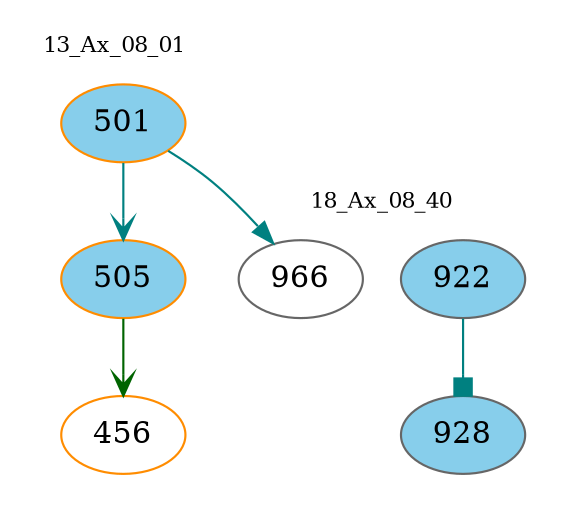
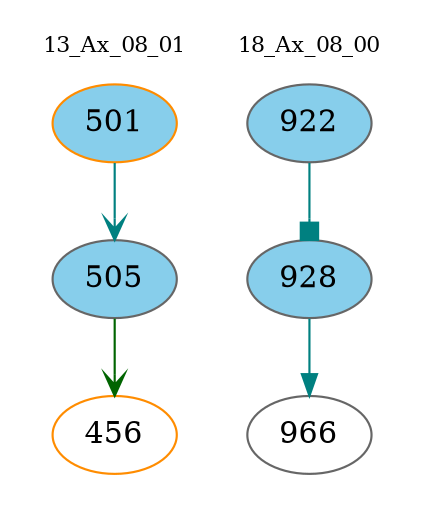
(382, 202) -> (309, 47)
(235, 203) -> (309, 346)
(123, 279) -> (115, 279)
